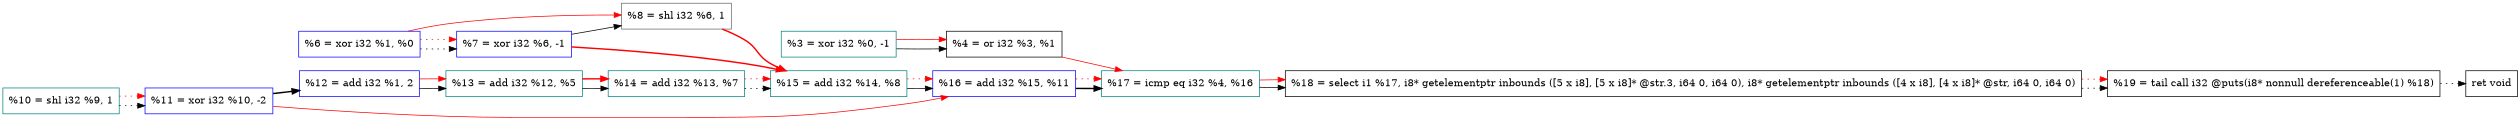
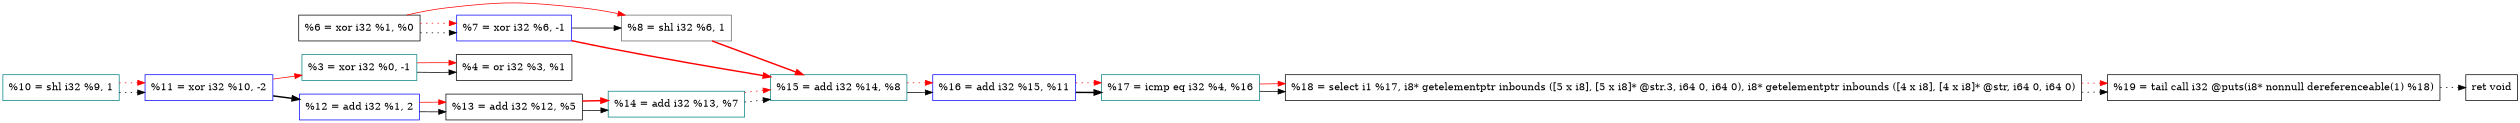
(359, 44) -> (359, 28)
(1089, 63) -> none
(514, 84) -> (514, 107)
(607, 117) -> (284, 78)
